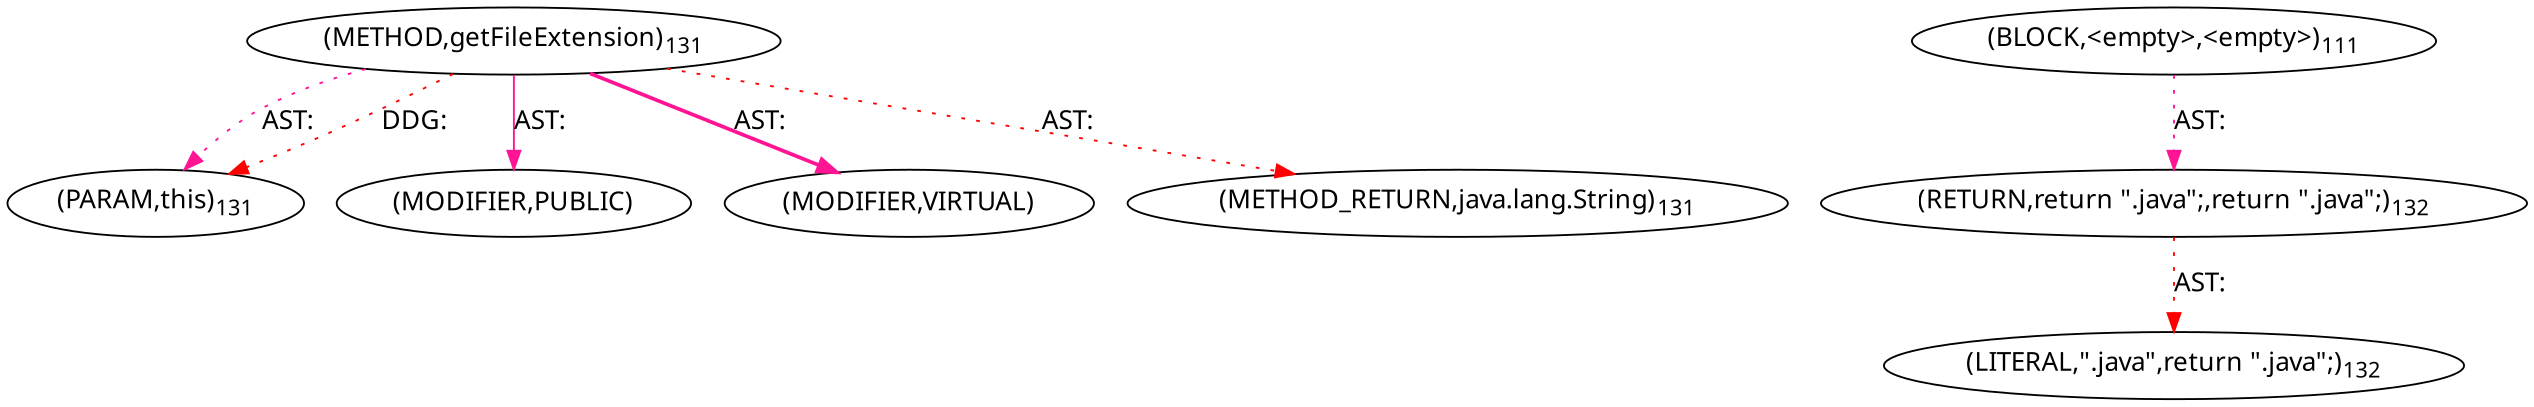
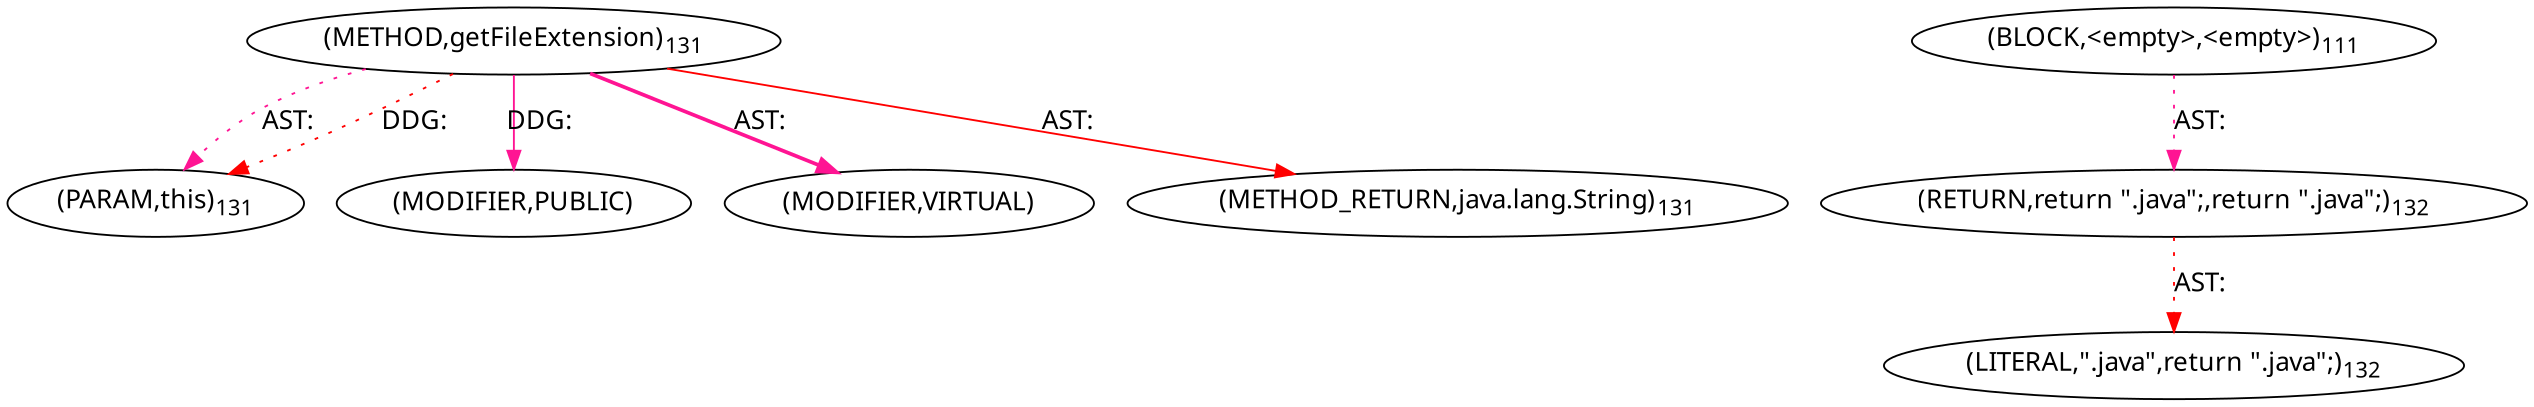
(972, 120) -> (972, 120)
(544, 122) -> (544, 122)
